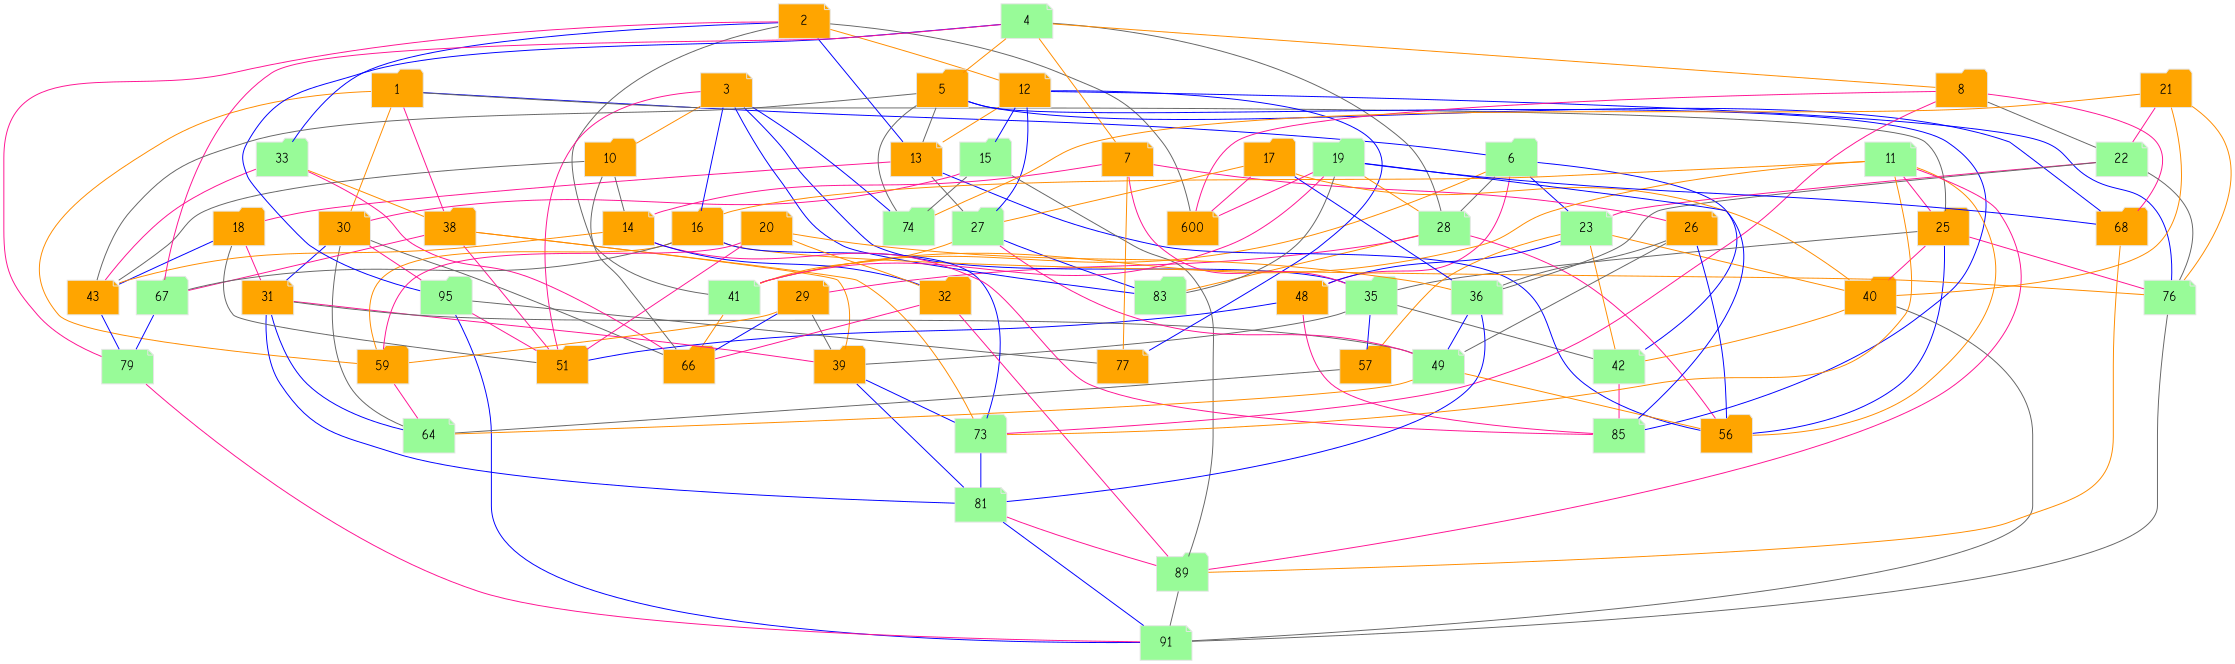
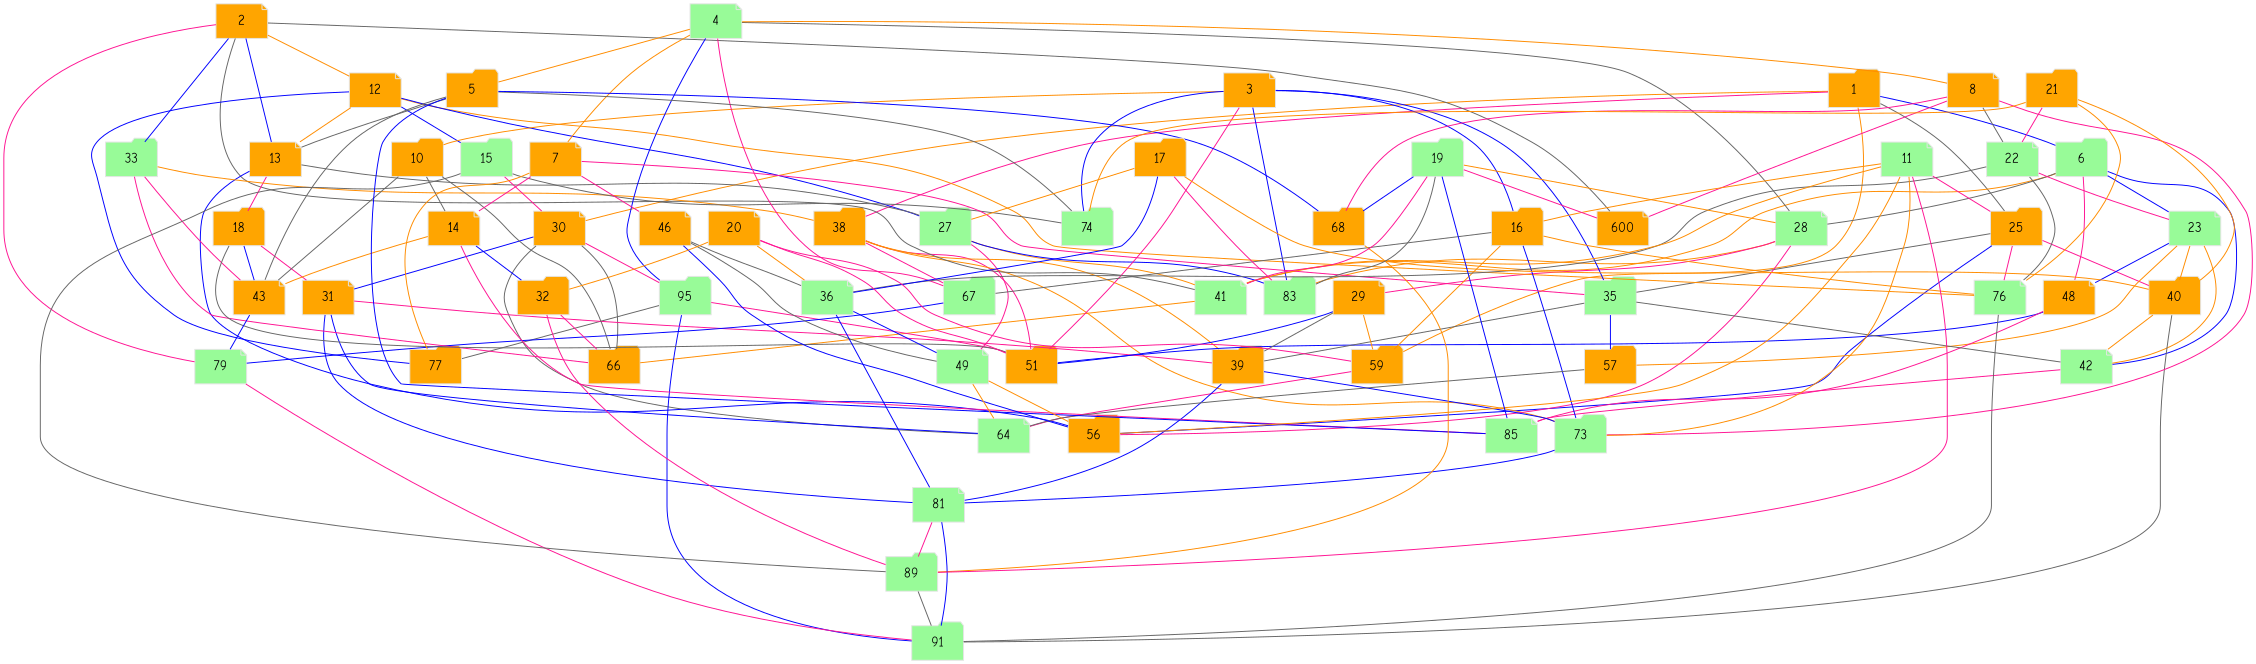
(1962, 90) -> (1973, 90)
(1472, 101) -> (1214, 258)
(1231, 194) -> (1221, 230)
(1692, 228) -> (665, 228)
(826, 320) -> none
(743, 334) -> (1231, 338)
(1123, 367) -> (436, 367)
(1166, 643) -> (938, 643)
